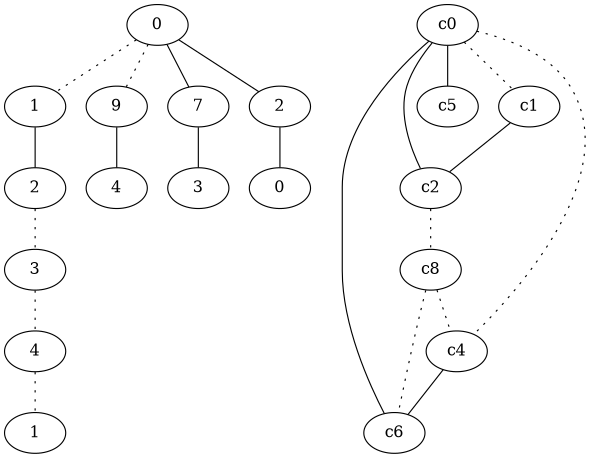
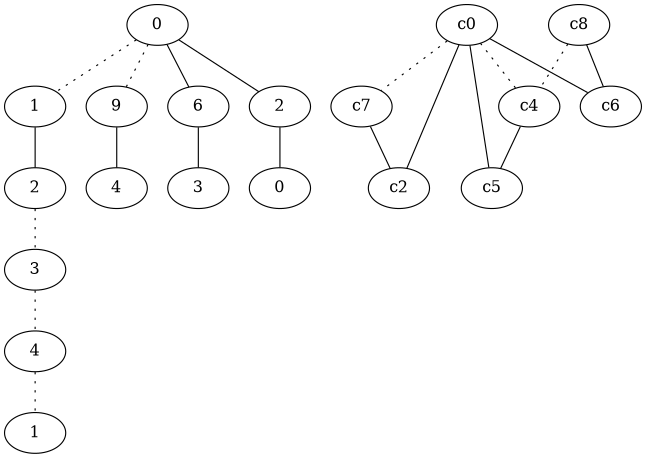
(198, 107) -> (198, 107)
(529, 107) -> (362, 107)
(431, 229) -> none
(411, 351) -> (595, 66)
(426, 392) -> (511, 147)
